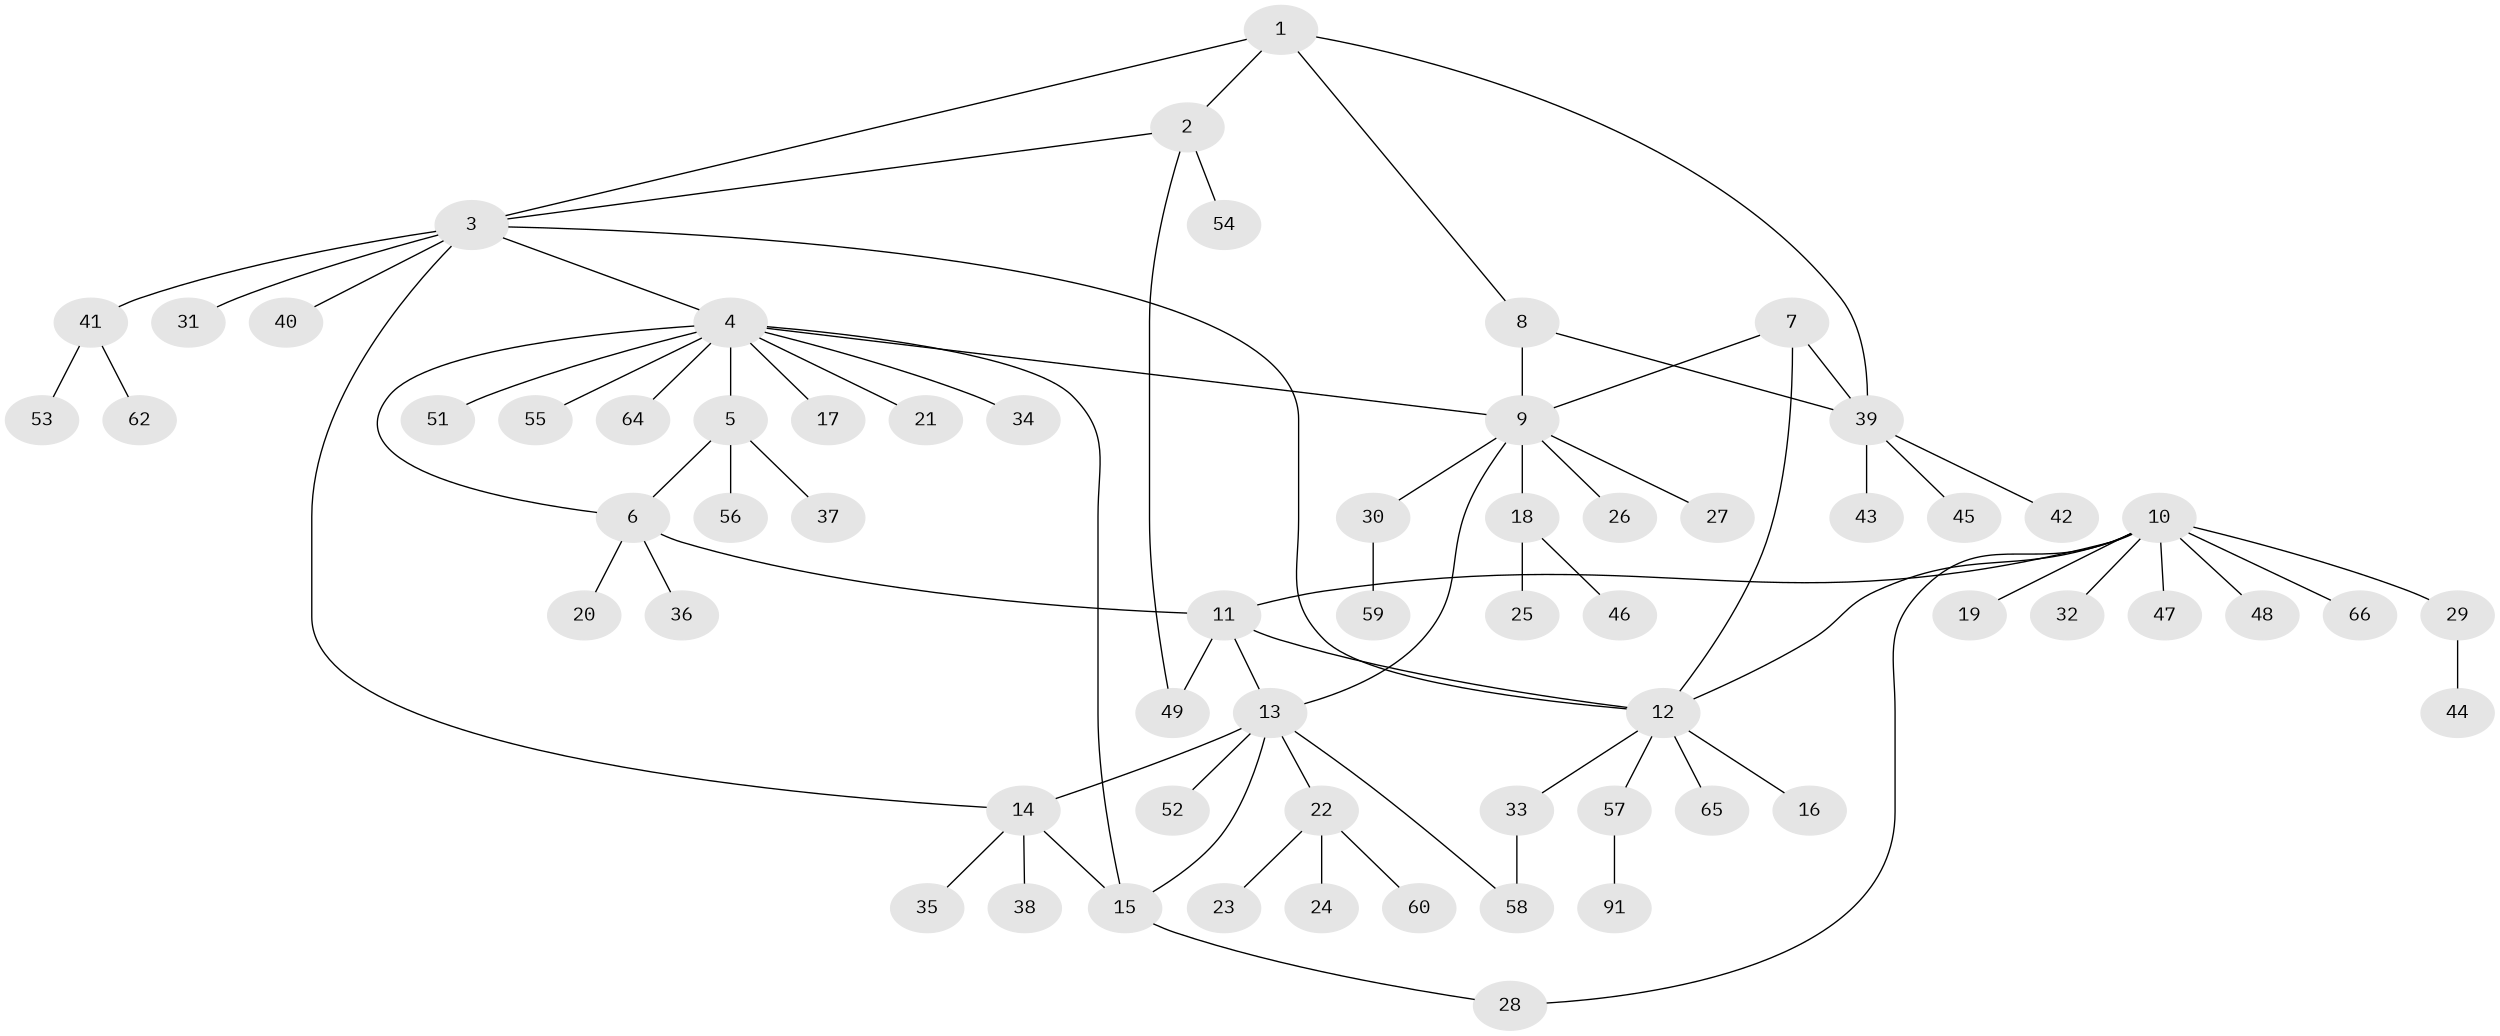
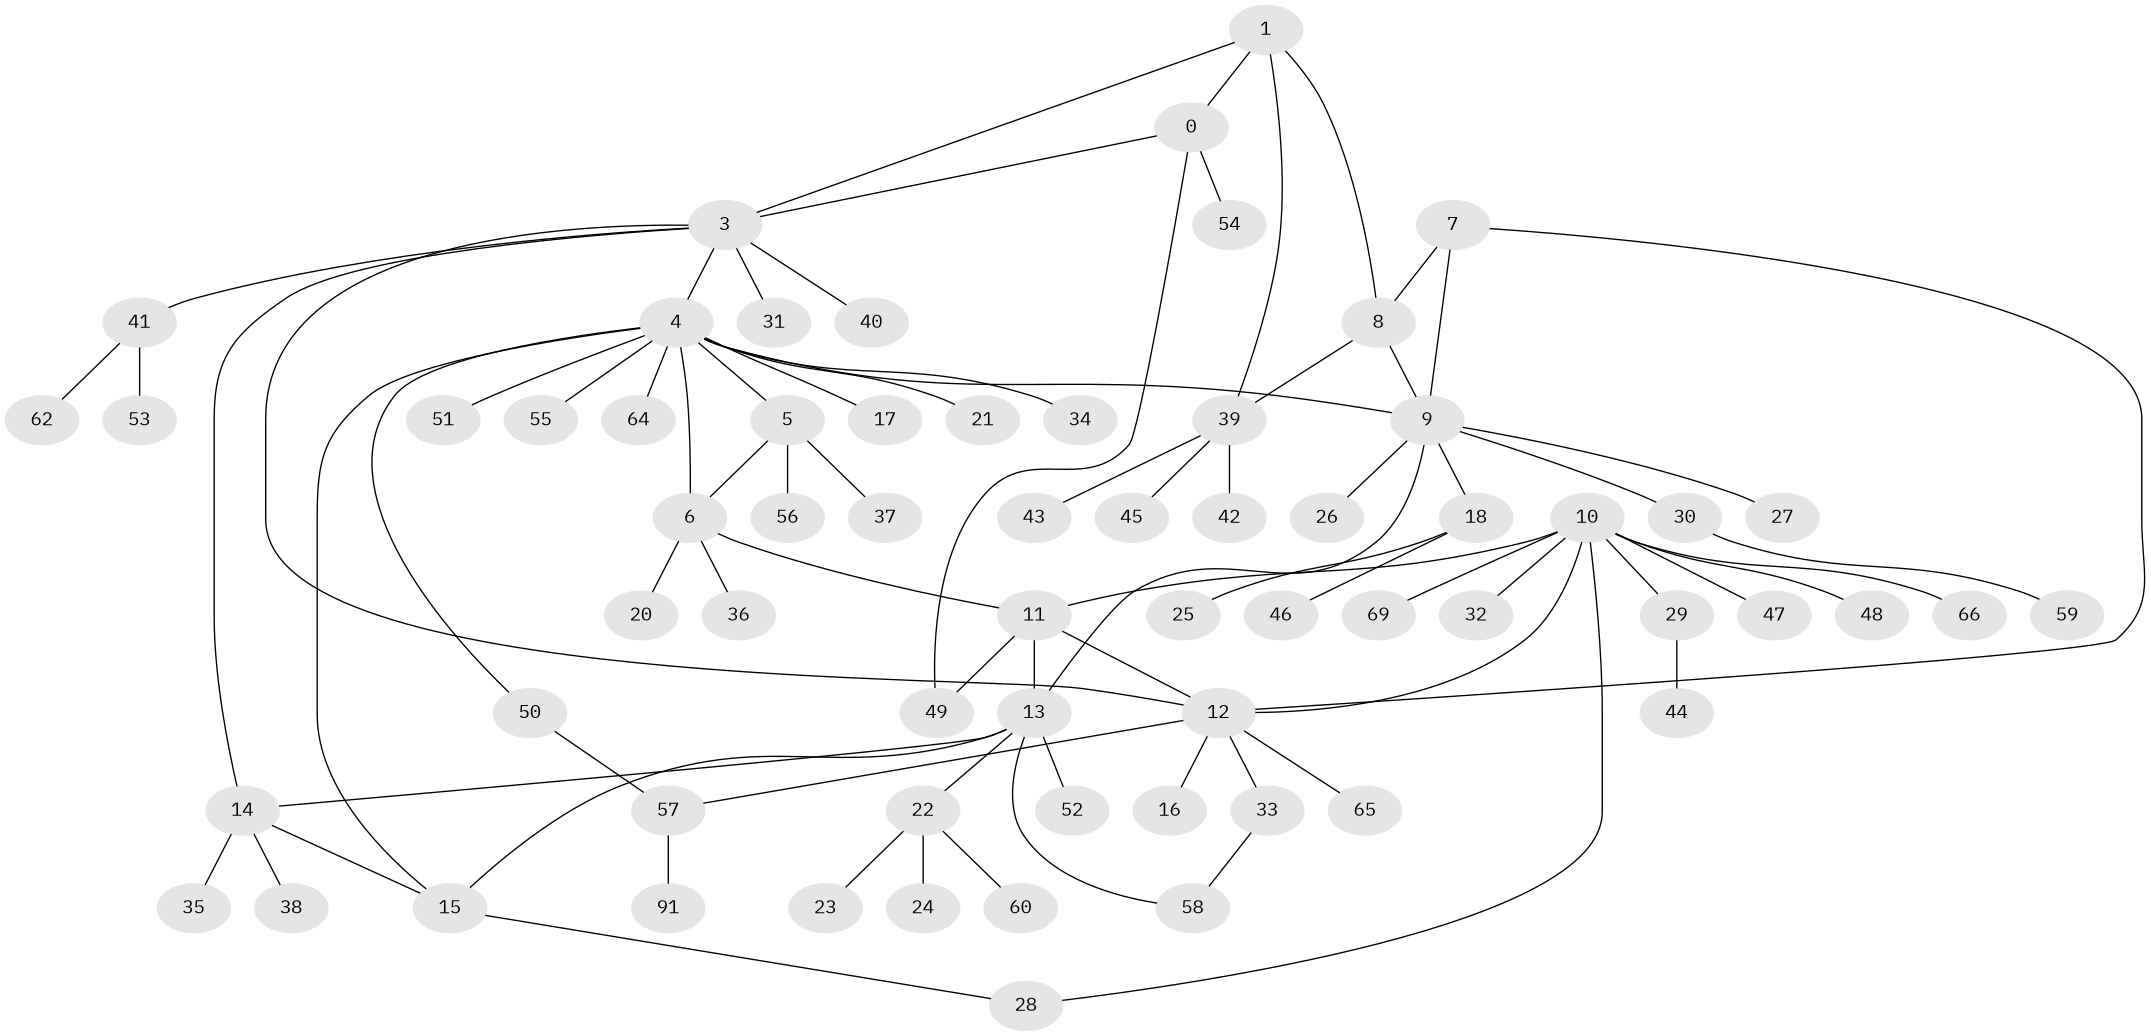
(1187, 127) -> (1192, 127)
(1829, 371) -> (1416, 274)
(1970, 615) -> (1379, 615)
none -> (530, 713)
